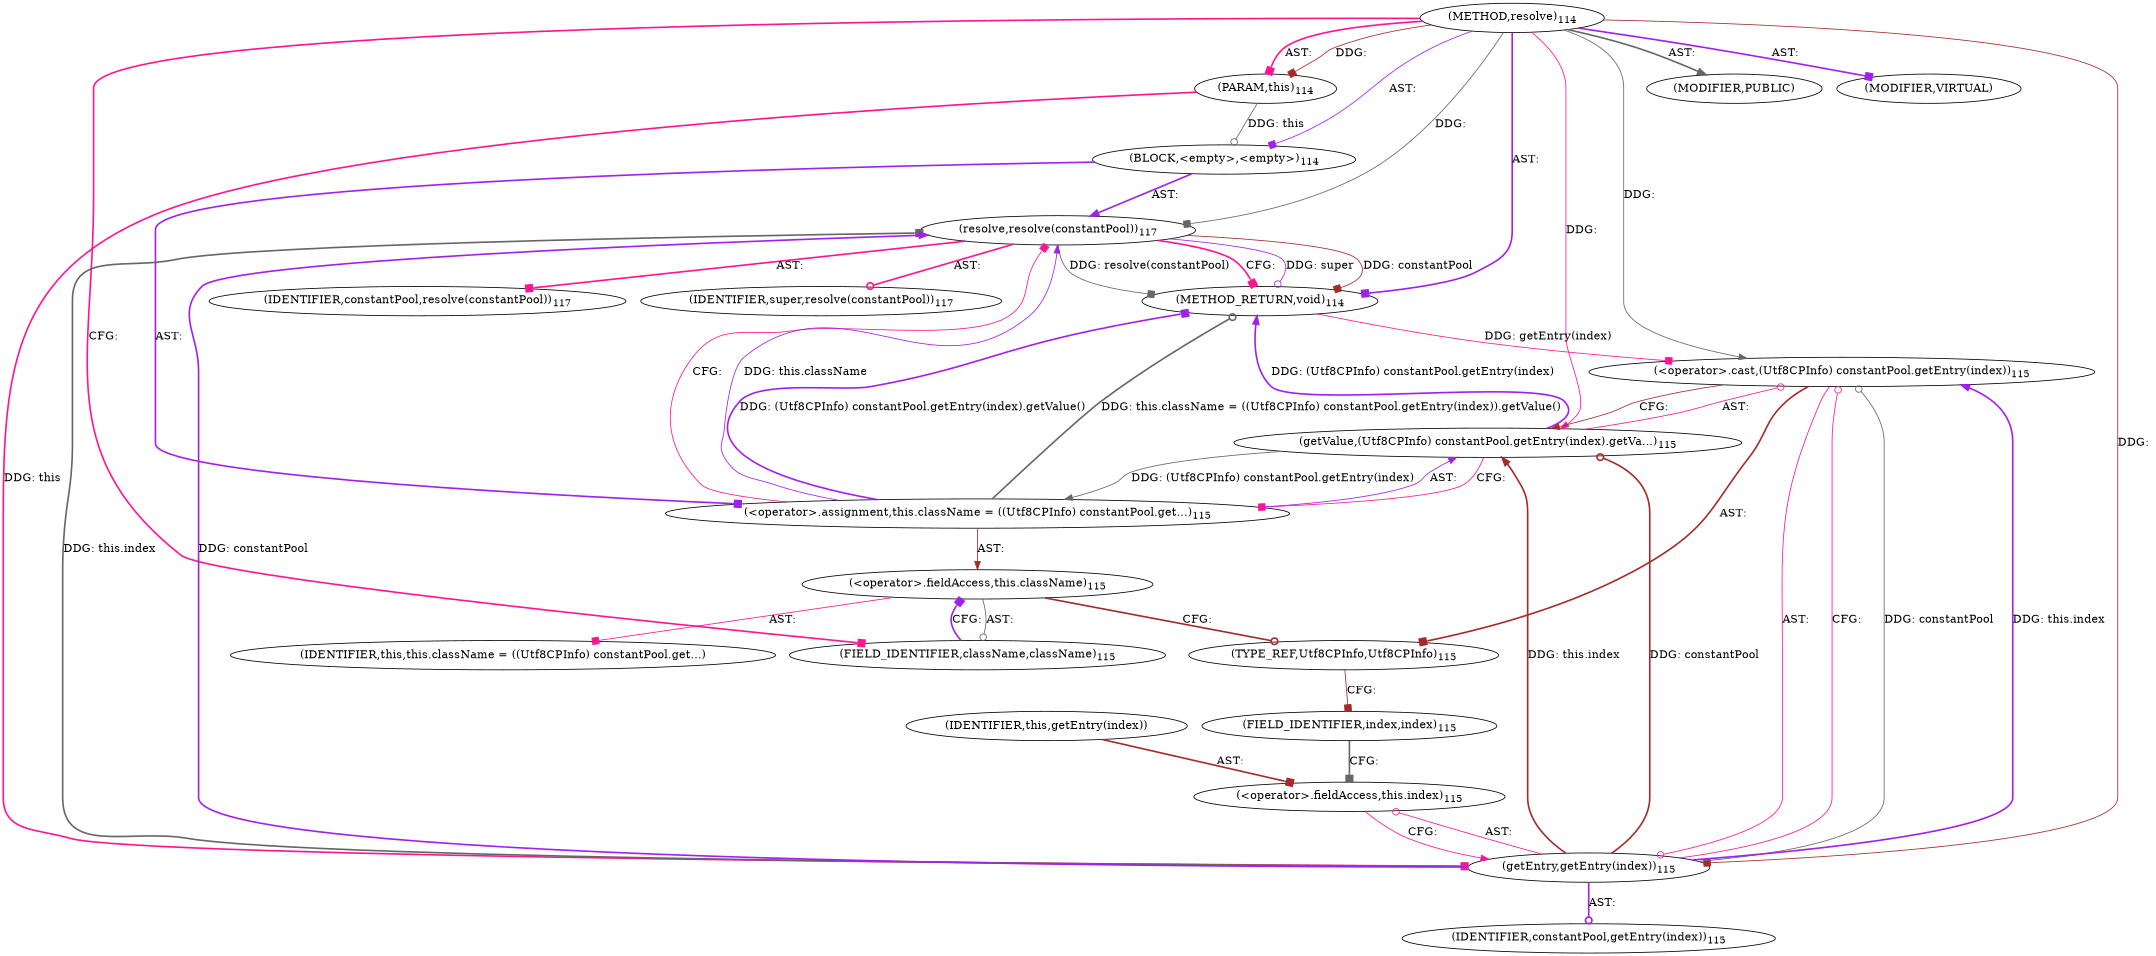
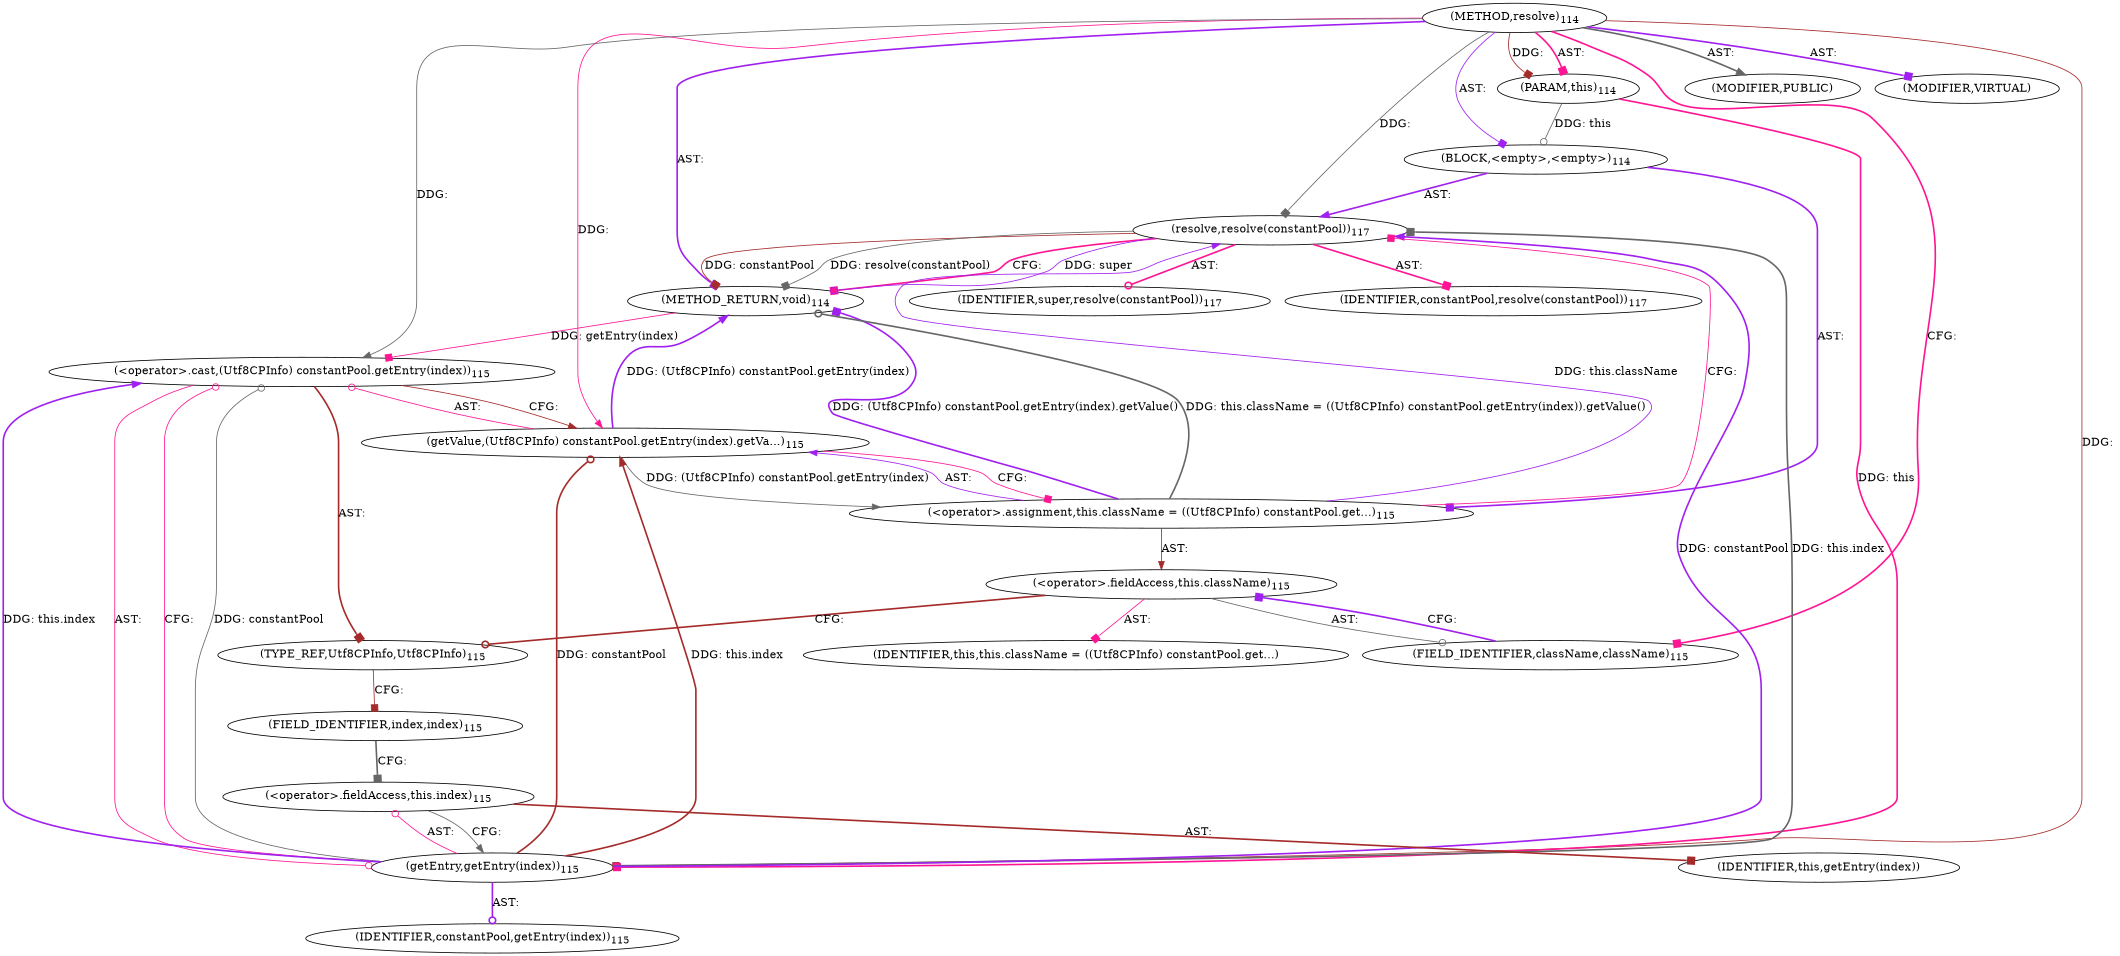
(1193, 760) -> (1100, 832)
(1420, 843) -> (456, 825)
